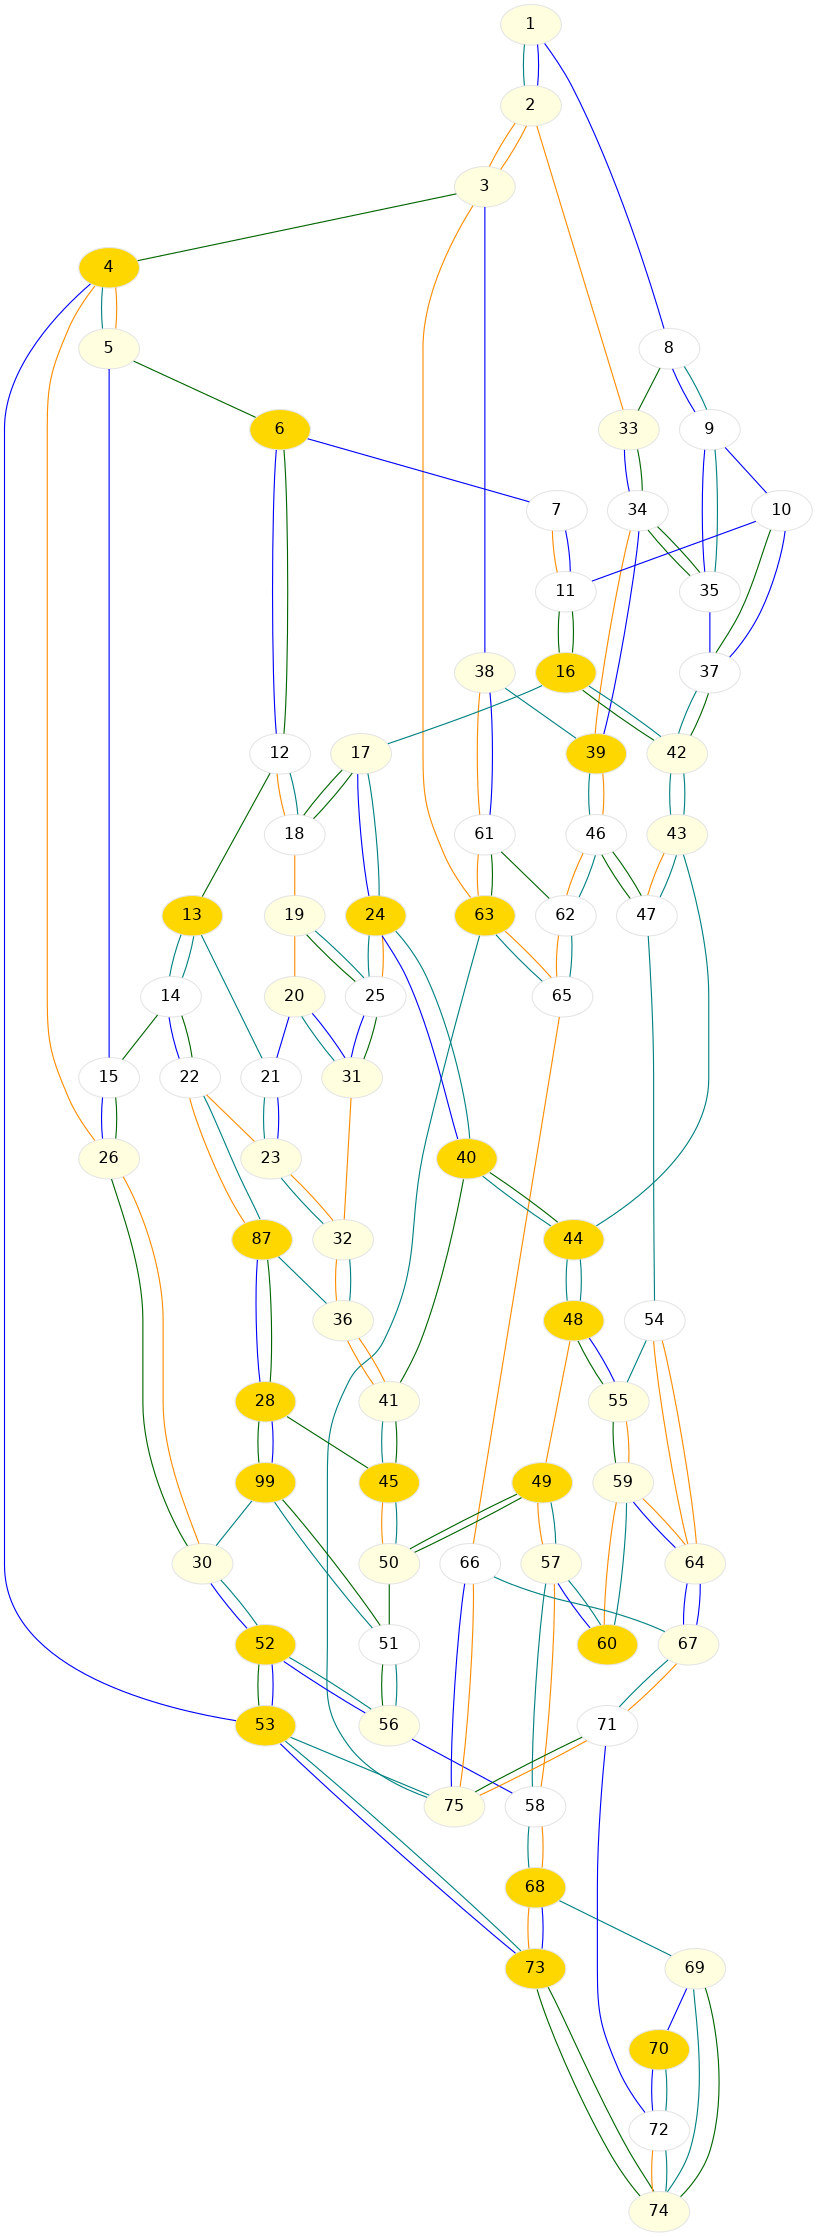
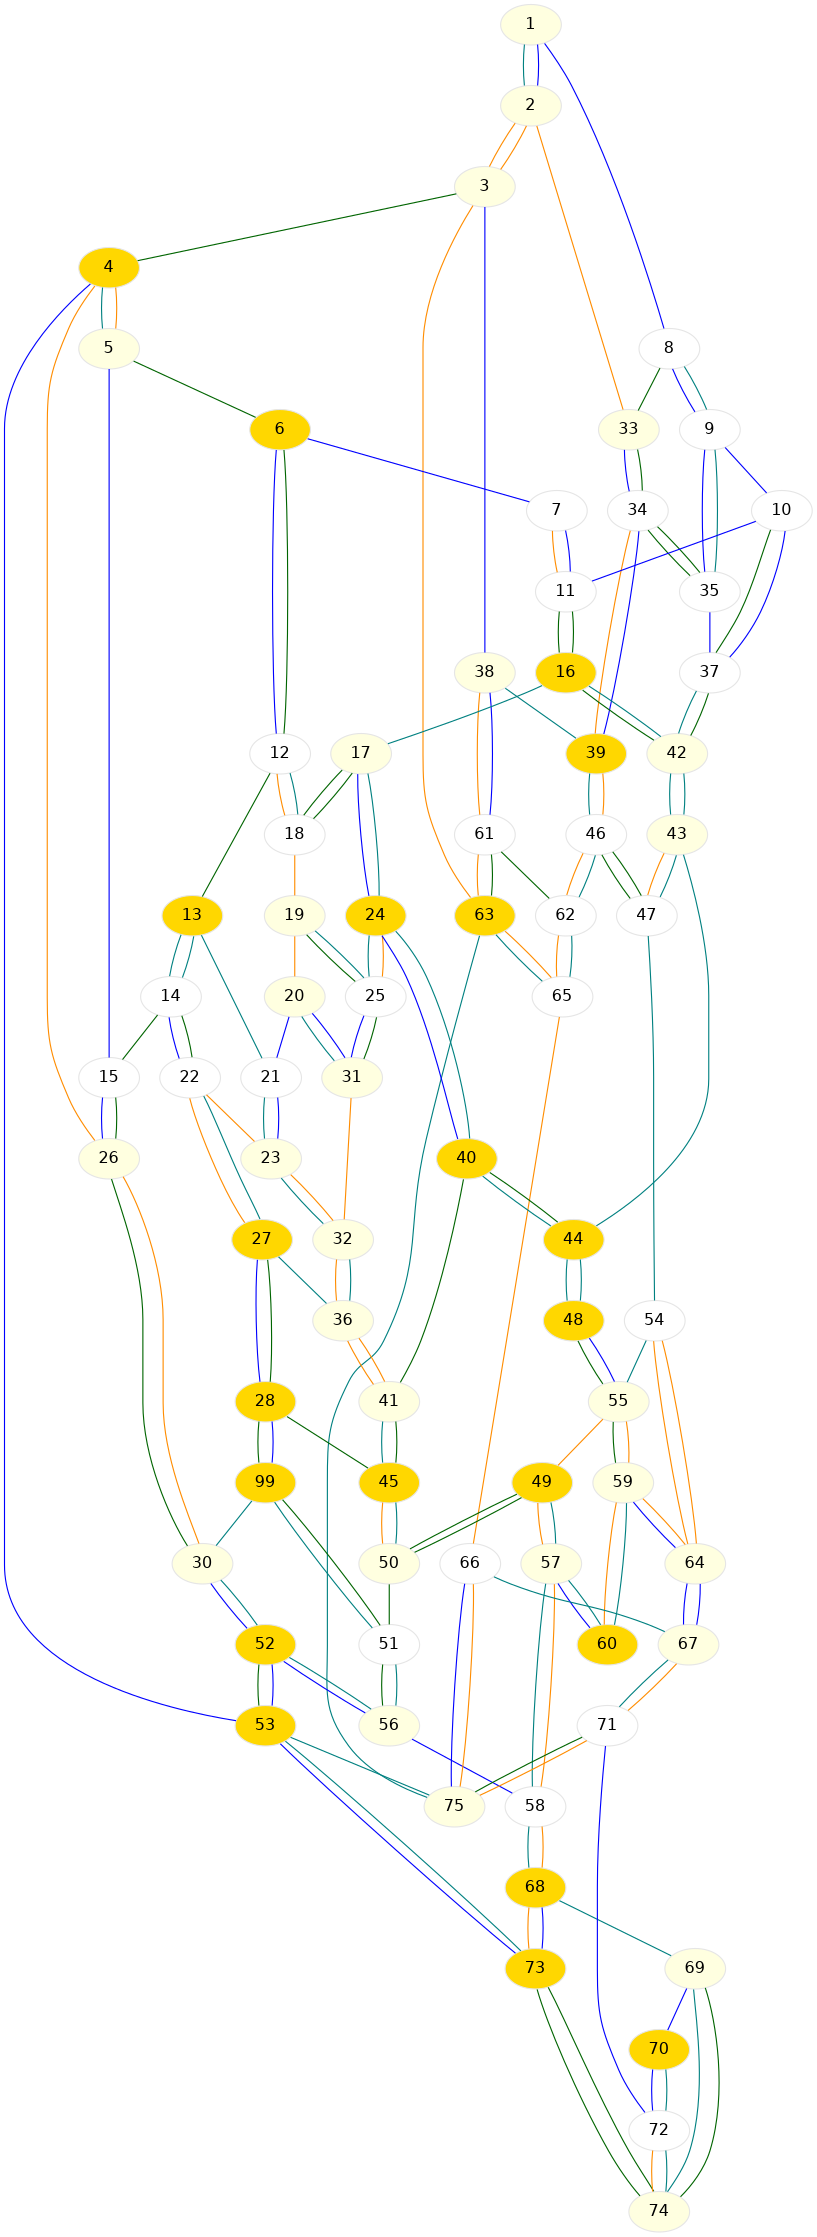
(262, 1240) -> (262, 1240)
(558, 1402) -> (580, 1442)
